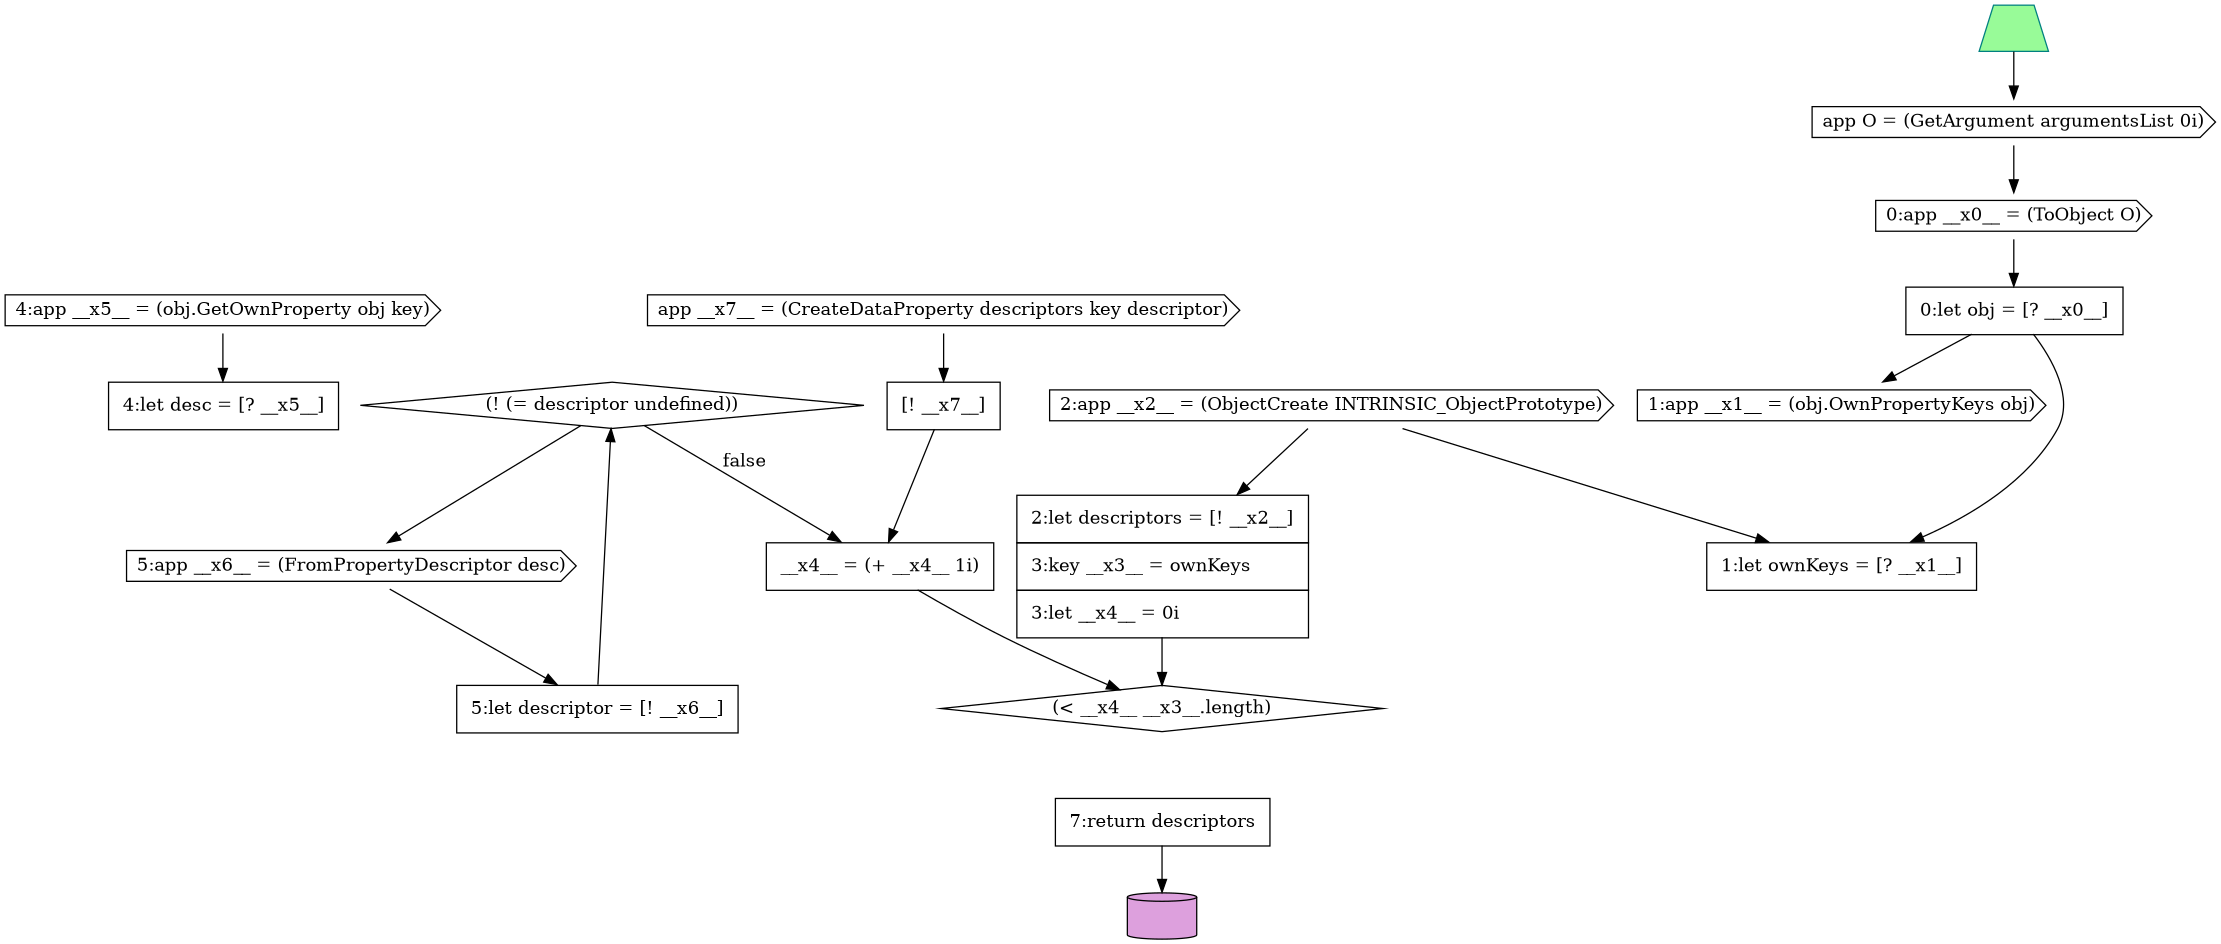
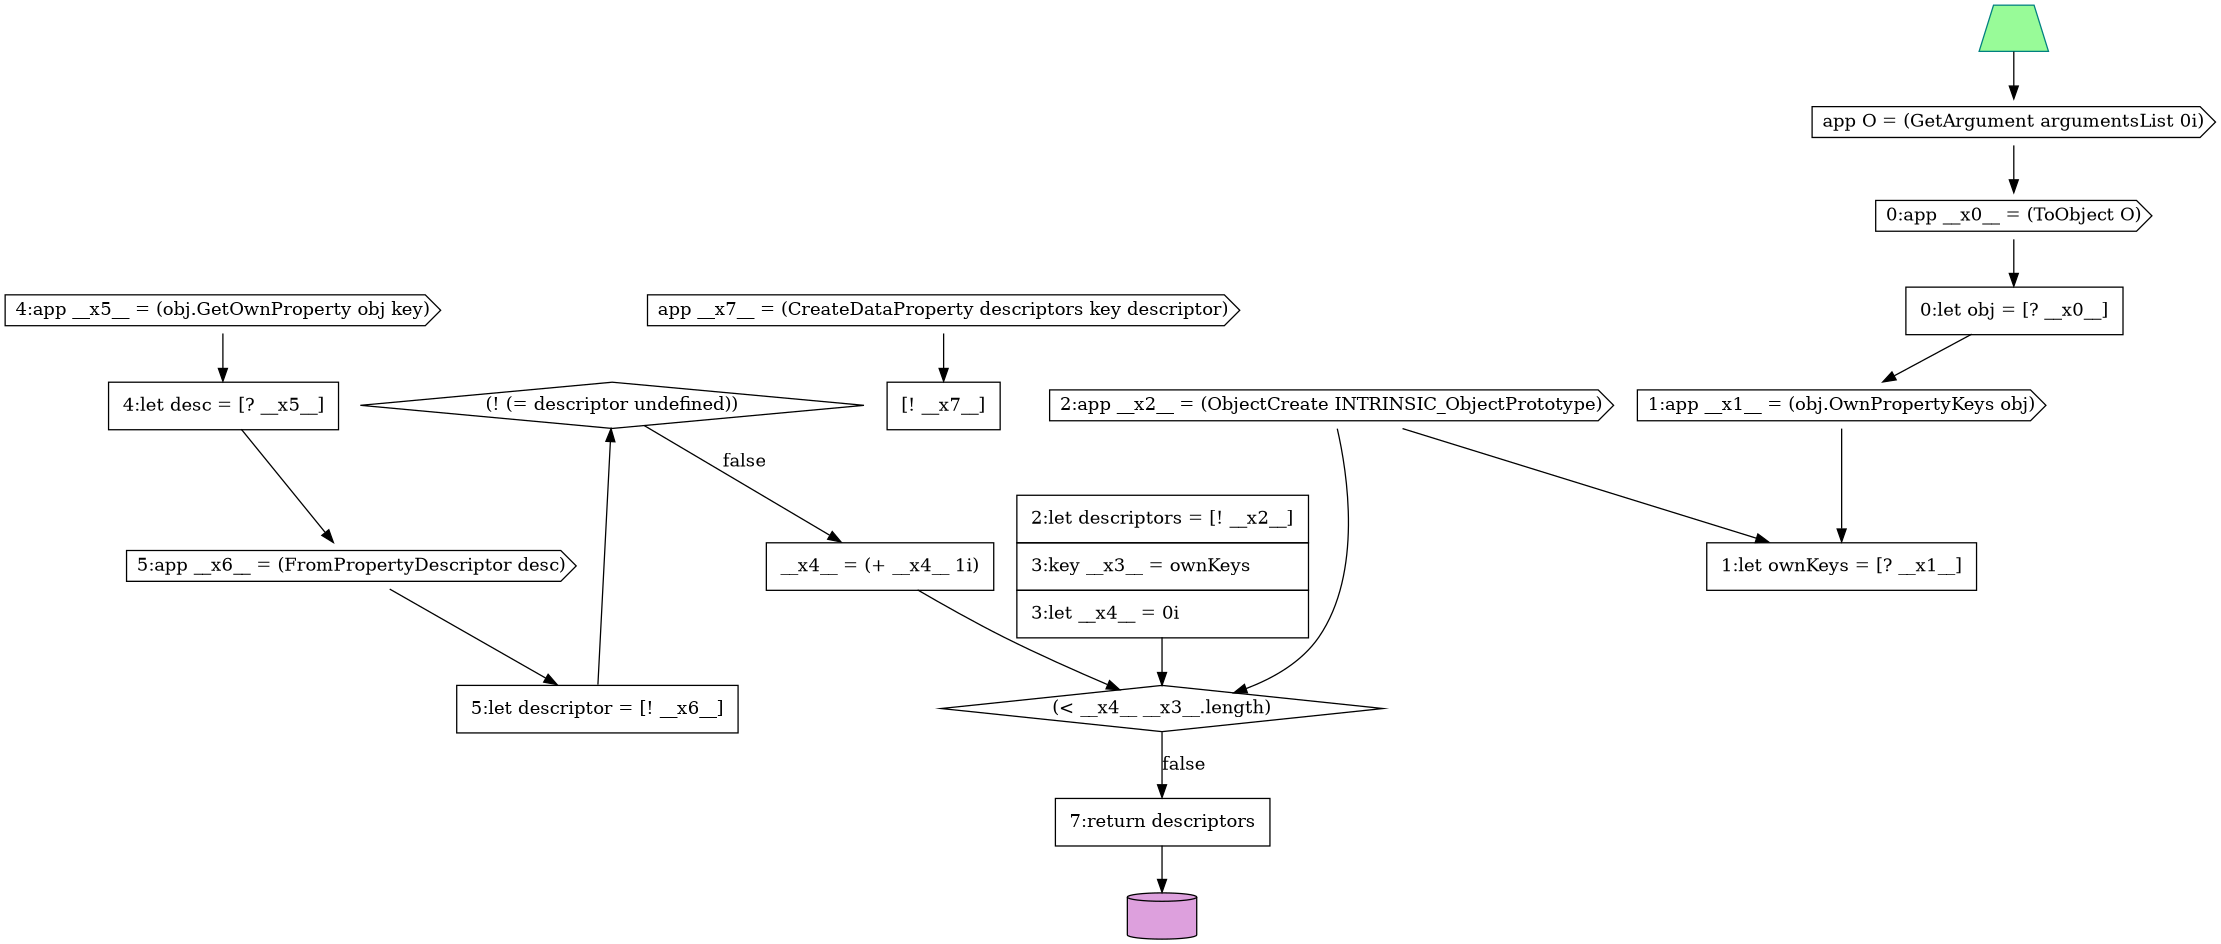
(1277, 457) -> (1342, 580)
(2037, 458) -> (1842, 479)
(914, 480) -> none
(490, 481) -> (283, 481)
none -> (1162, 758)
